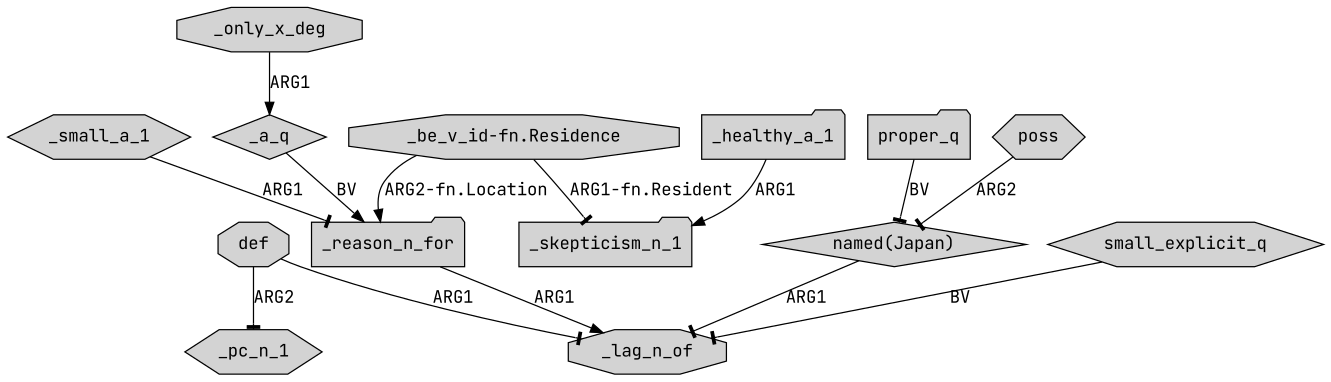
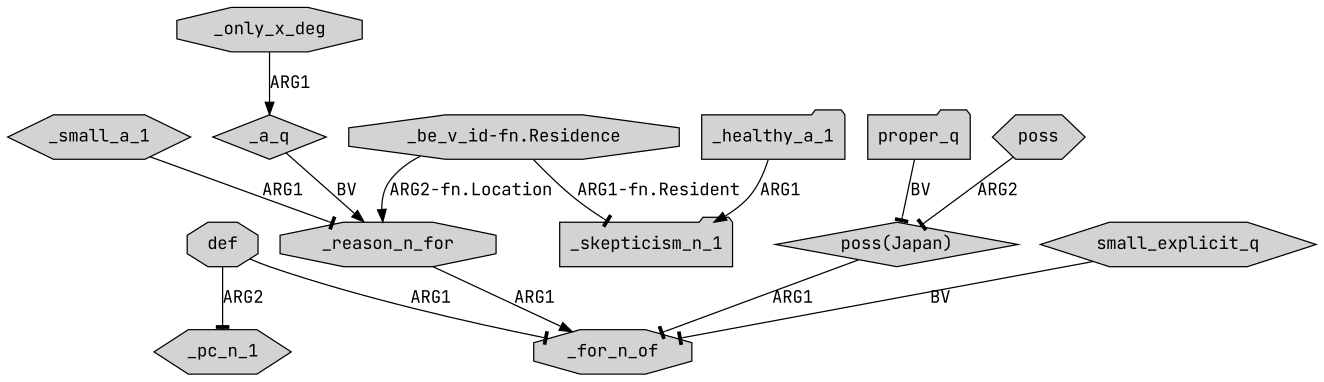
(388, 244) -> (388, 244)
(894, 244) -> (897, 244)
(647, 352) -> (613, 352)
